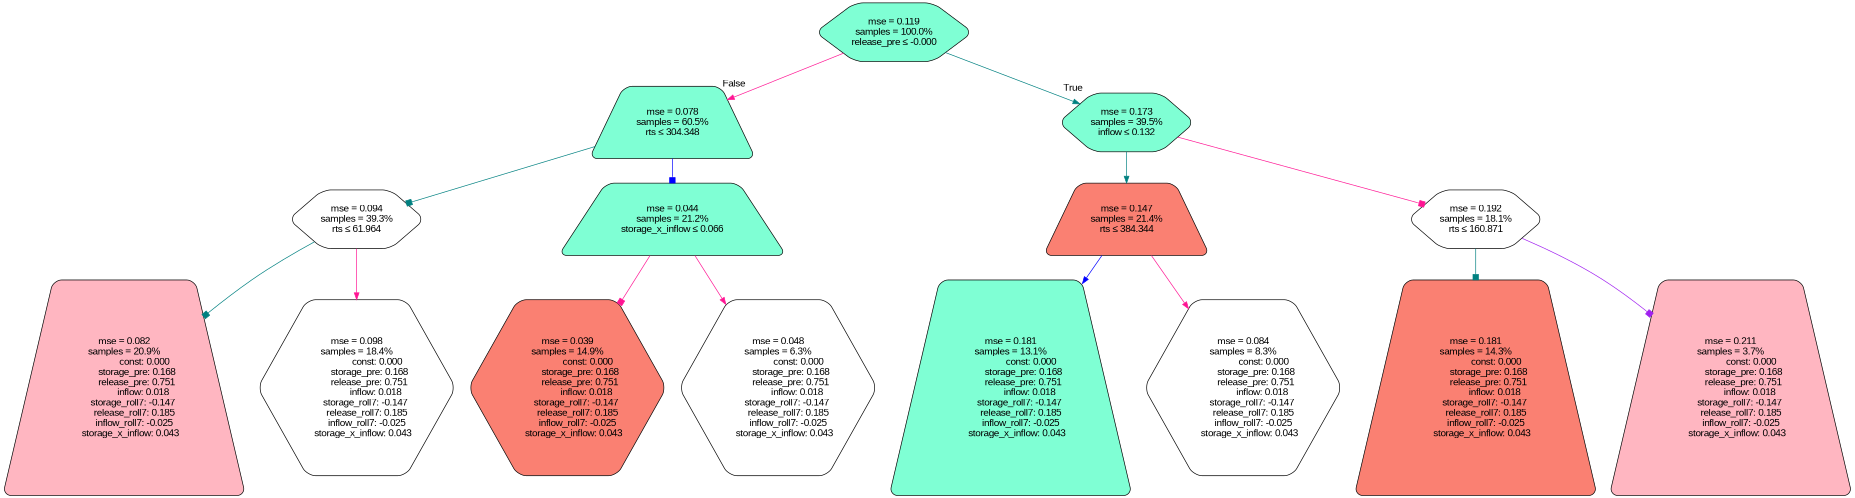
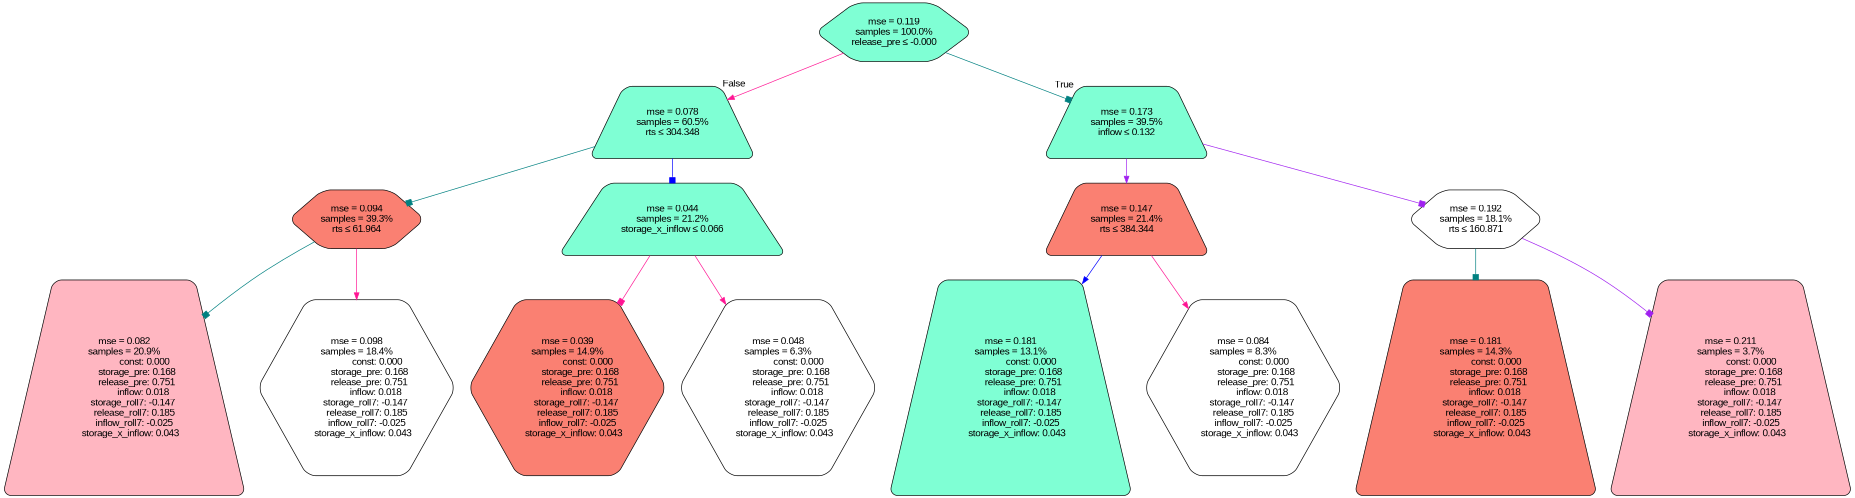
(1009, 77) -> (1005, 75)
(1127, 122) -> (1127, 122)
(1127, 164) -> (1127, 167)
(1298, 170) -> (1310, 173)
(357, 219) -> (357, 219)
